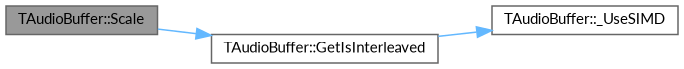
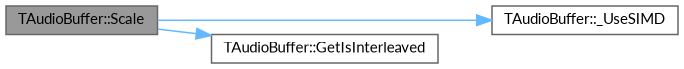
(457, 34) -> (317, 20)
